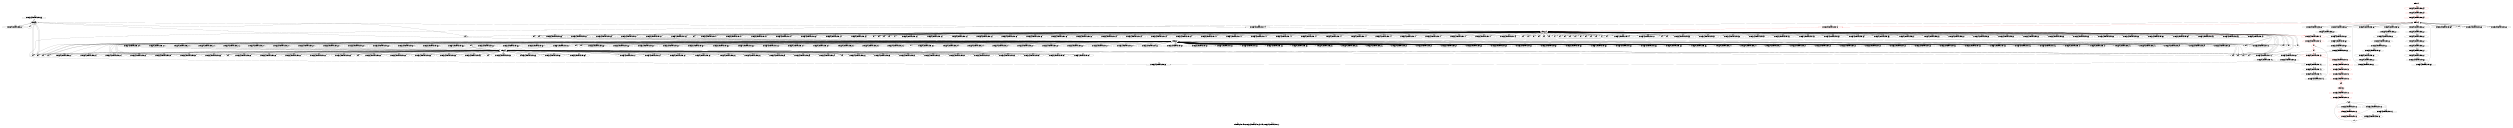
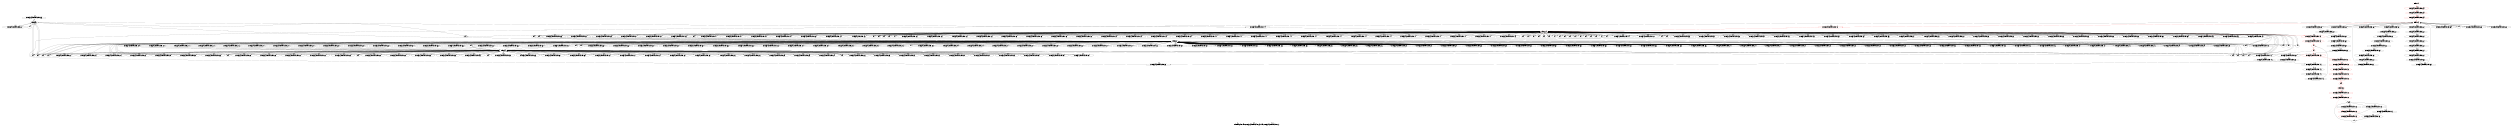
(859, 37) -> (859, 37)
none -> (603, 55)
